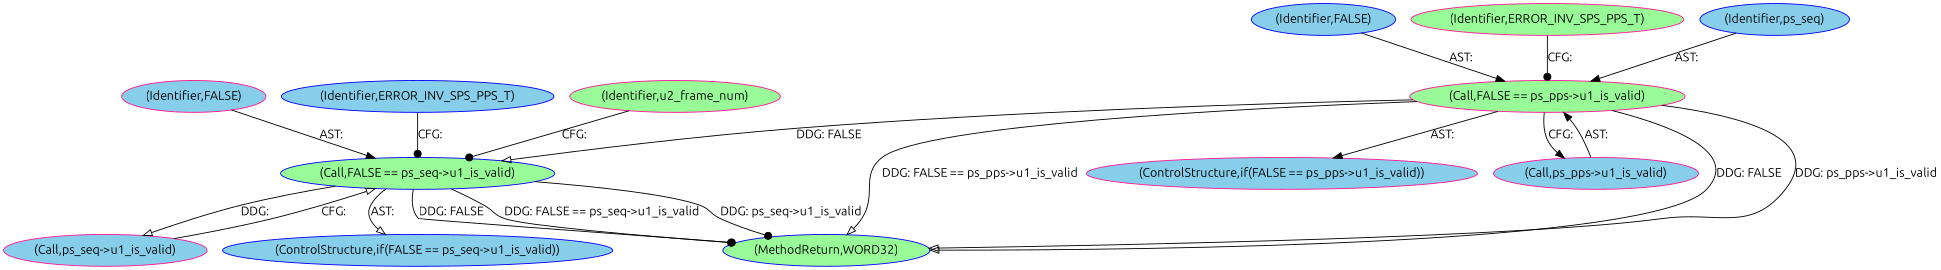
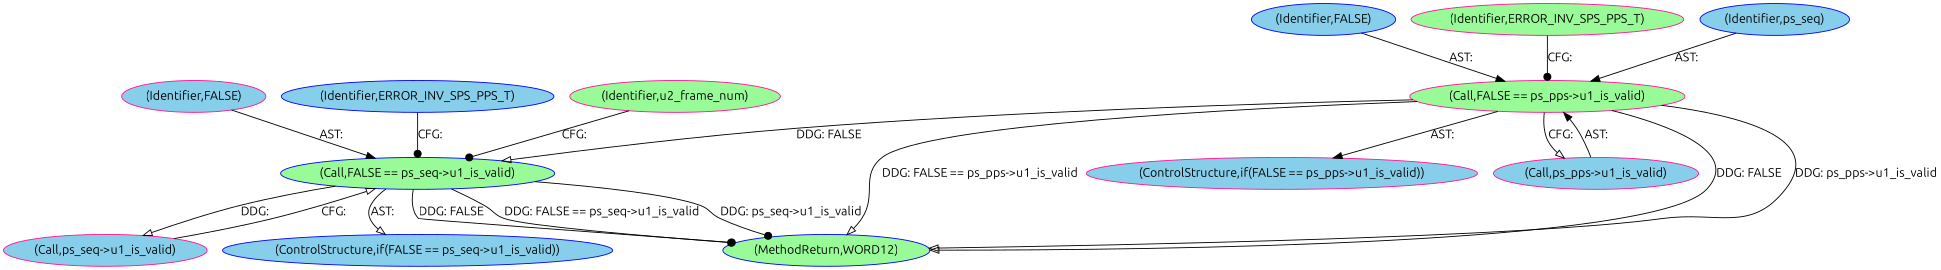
(1545, 134) -> (1545, 134)
(826, 250) -> (826, 250)
